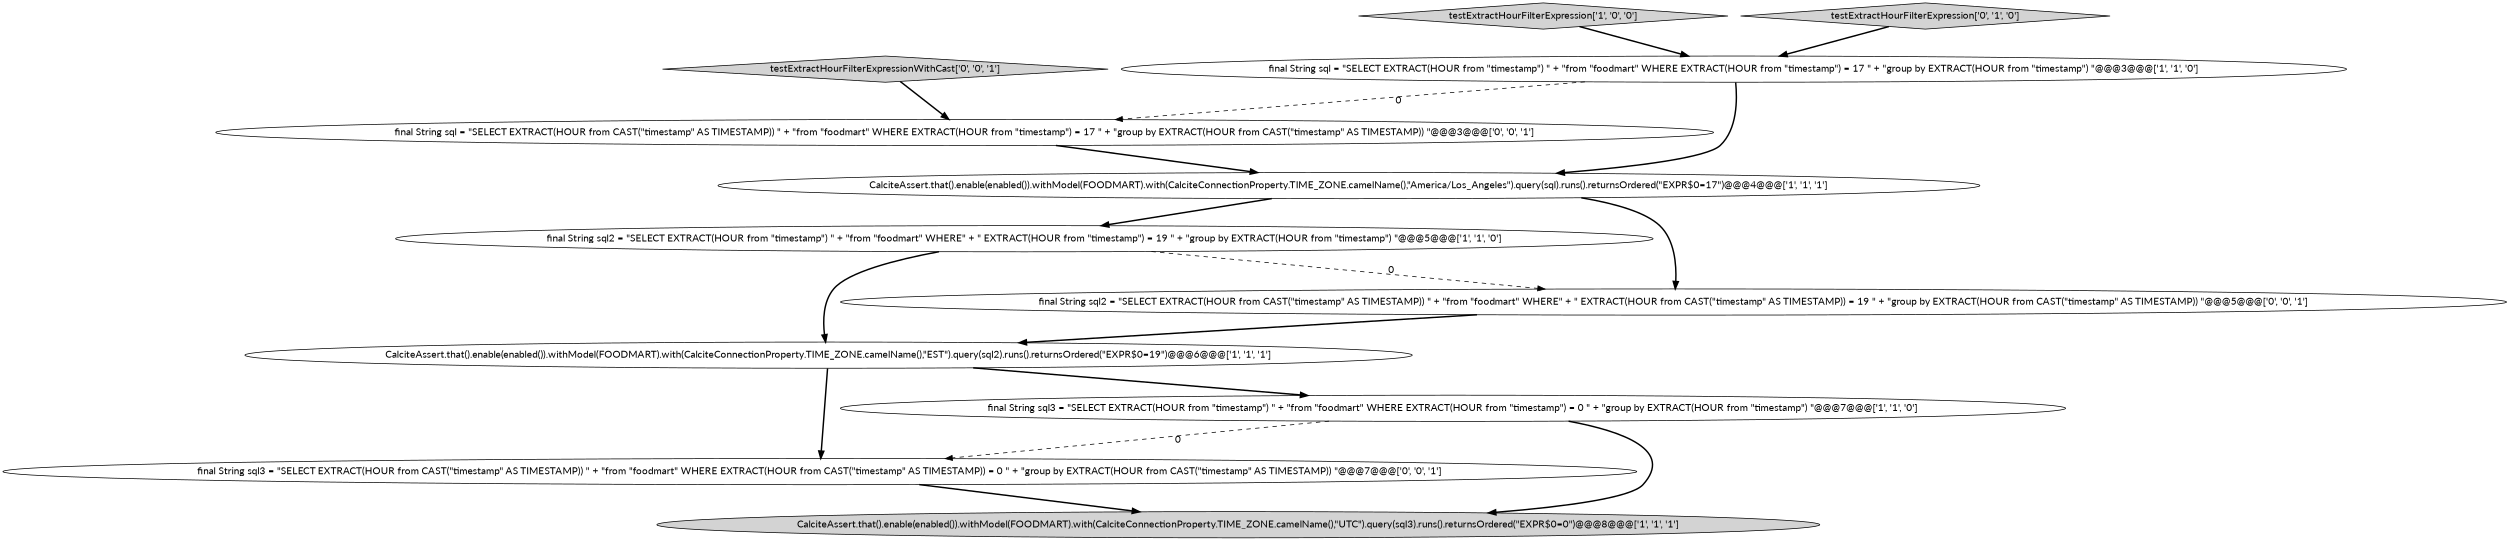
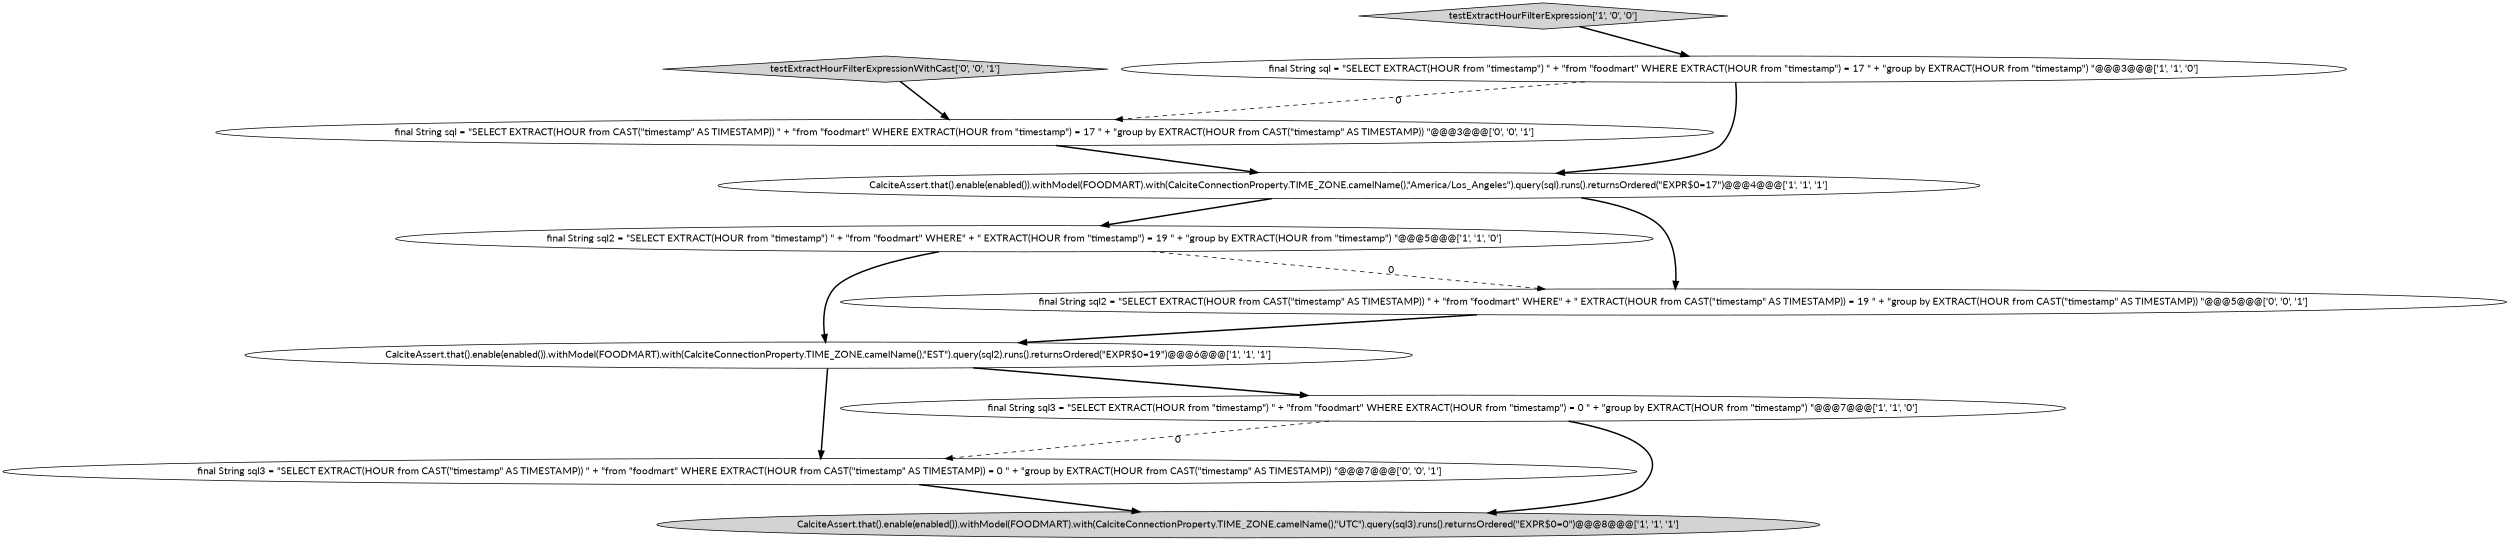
(1925, 16) -> none
